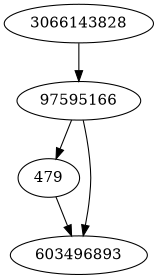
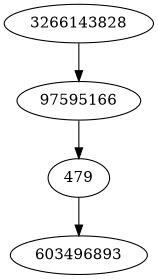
(79, 24) -> (79, 24)
(91, 173) -> none
